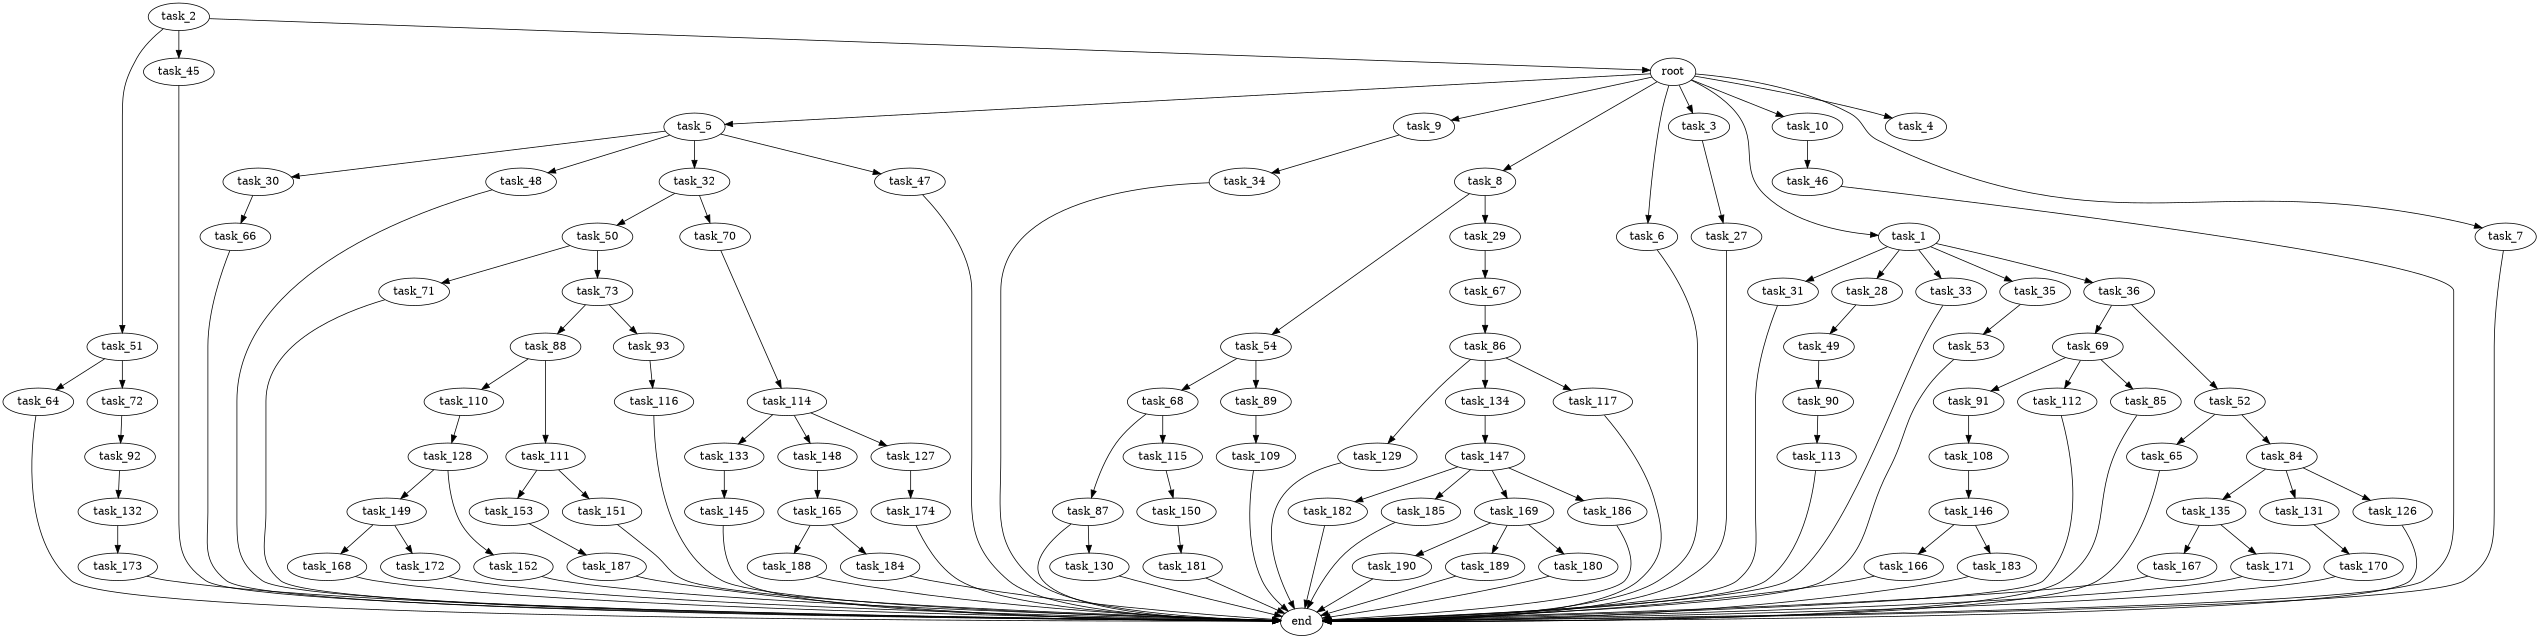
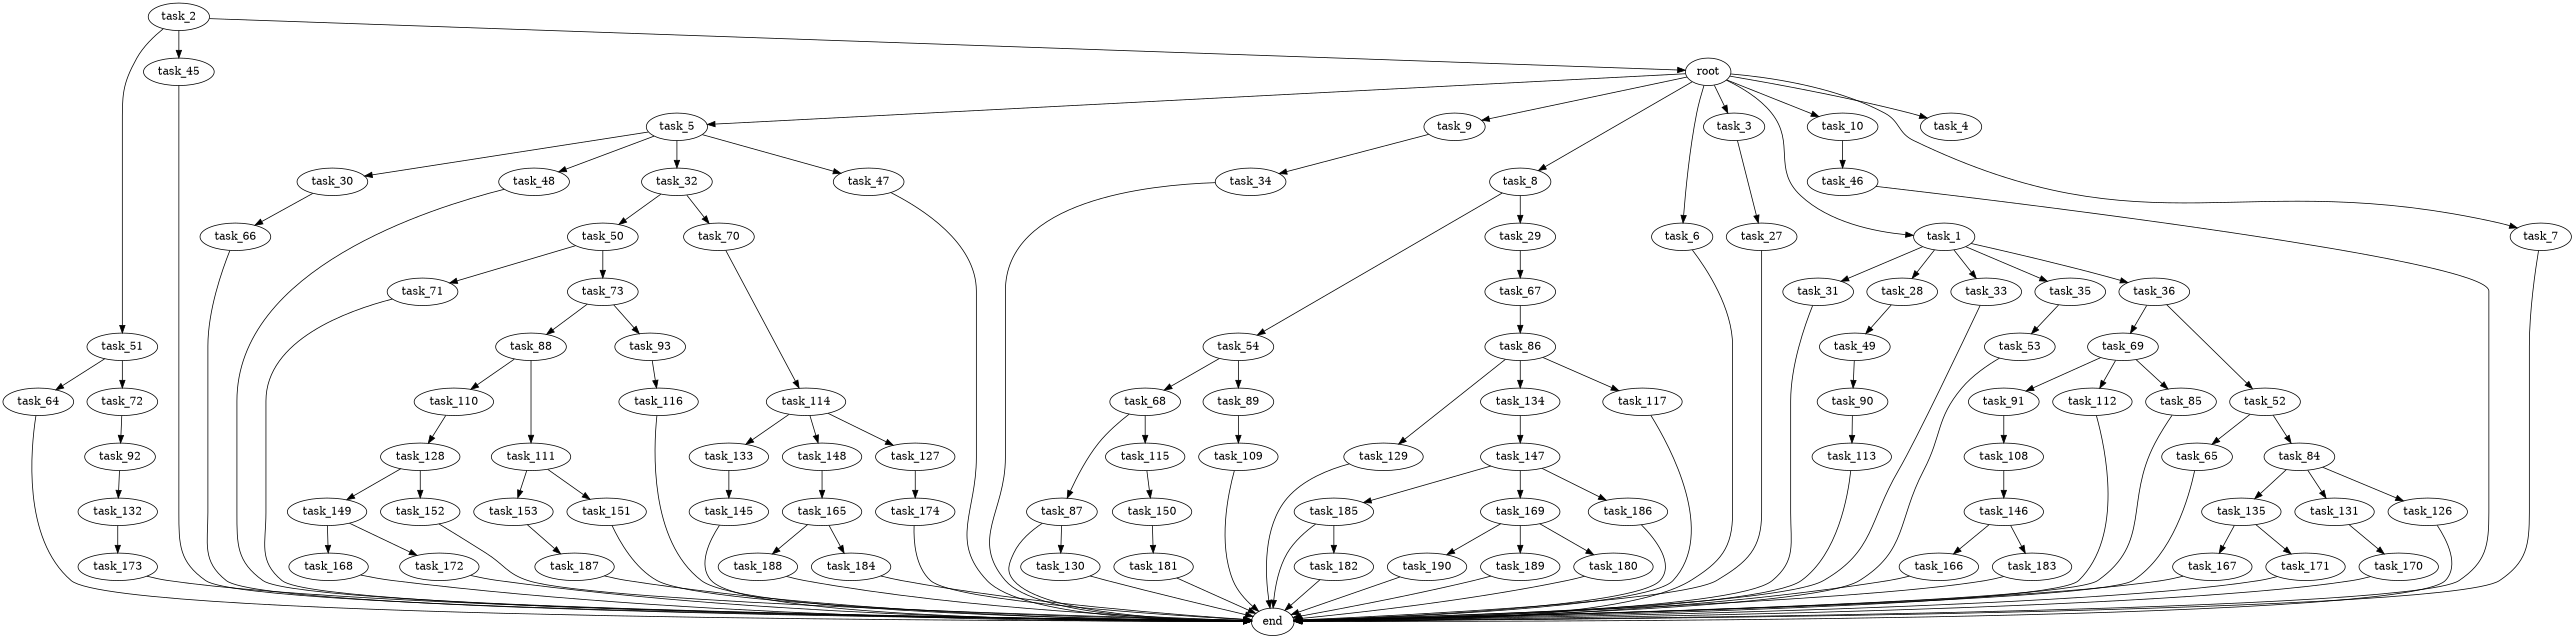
(1410, 483) -> (1334, 536)
